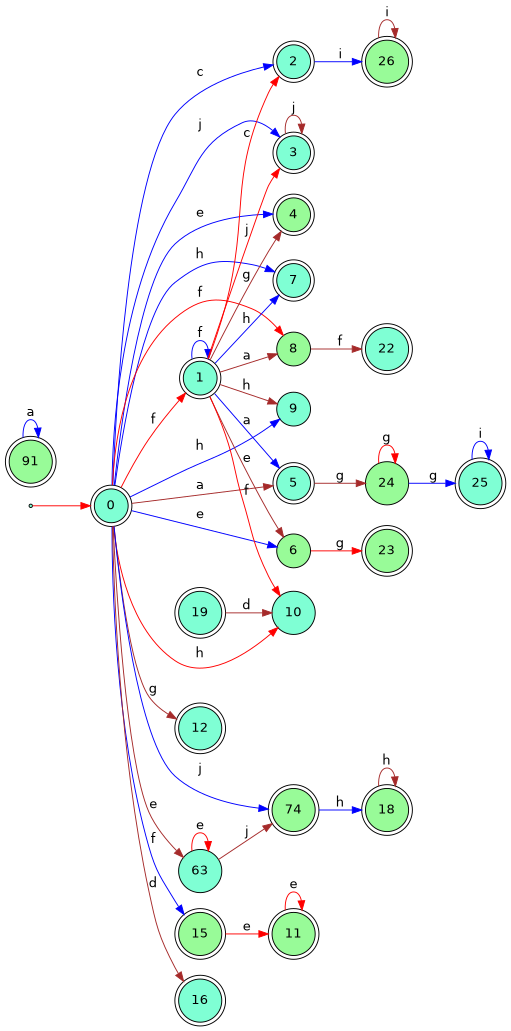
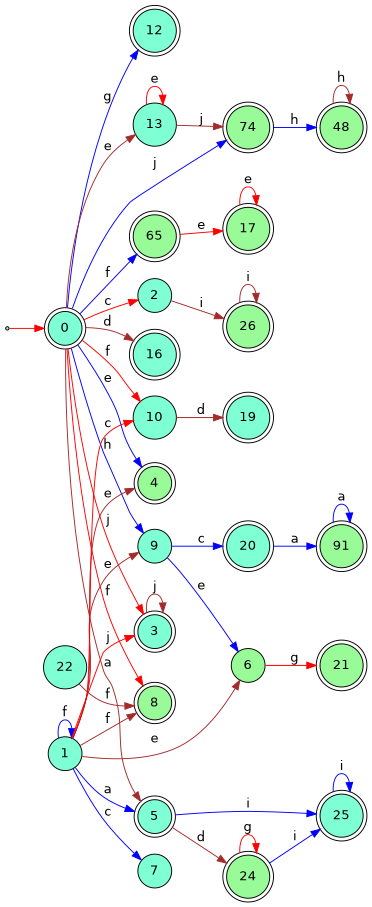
(294, 62) -> (155, 296)
(333, 62) -> (193, 308)
(239, 228) -> none
(134, 246) -> (106, 310)
(144, 272) -> (89, 475)
(247, 275) -> (108, 494)
(294, 280) -> (155, 871)
(247, 319) -> (108, 812)
(147, 334) -> none
(294, 349) -> (155, 703)
(332, 349) -> (99, 700)
(387, 349) -> (65, 667)
(247, 356) -> (108, 719)
(200, 378) -> (65, 754)
(247, 386) -> (108, 565)
(147, 442) -> none
(340, 476) -> (201, 838)
(434, 476) -> (295, 837)
(387, 483) -> (248, 877)
(247, 491) -> (108, 424)
(200, 528) -> (202, 599)
none -> (248, 546)
(387, 551) -> (342, 665)
(244, 613) -> (195, 418)
(128, 626) -> (88, 179)
(200, 654) -> (108, 352)
(387, 810) -> (342, 127)
none -> (241, 811)
(200, 871) -> (155, 125)
(200, 934) -> (155, 236)
(294, 934) -> (248, 229)
